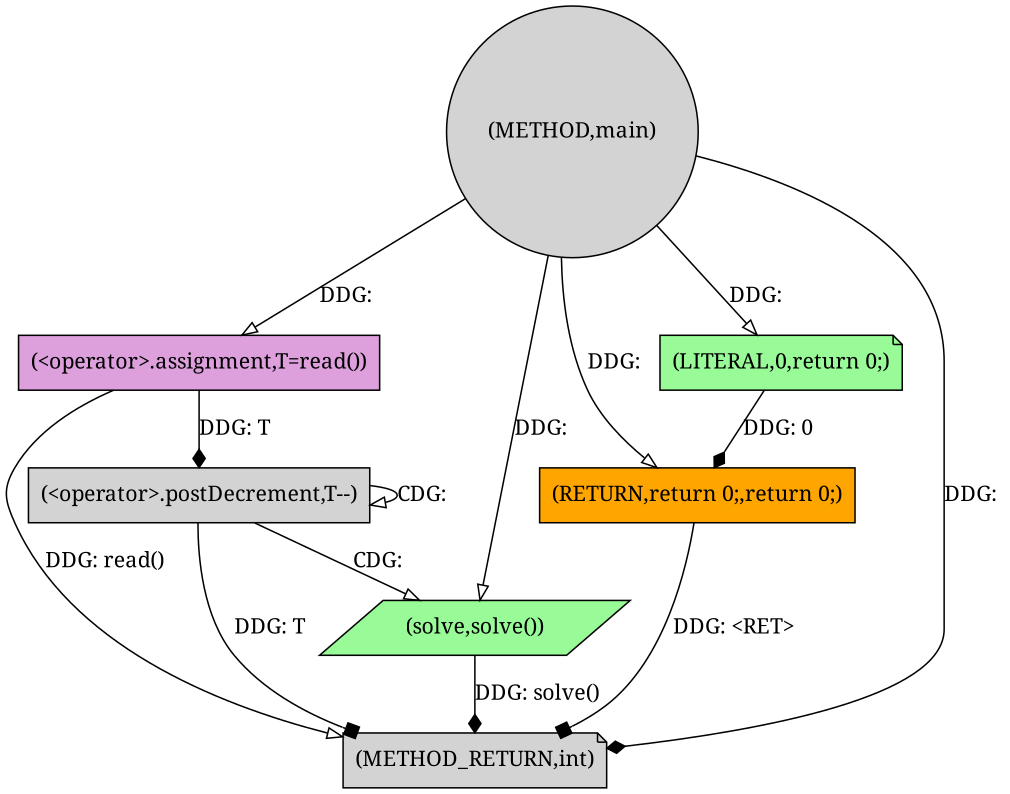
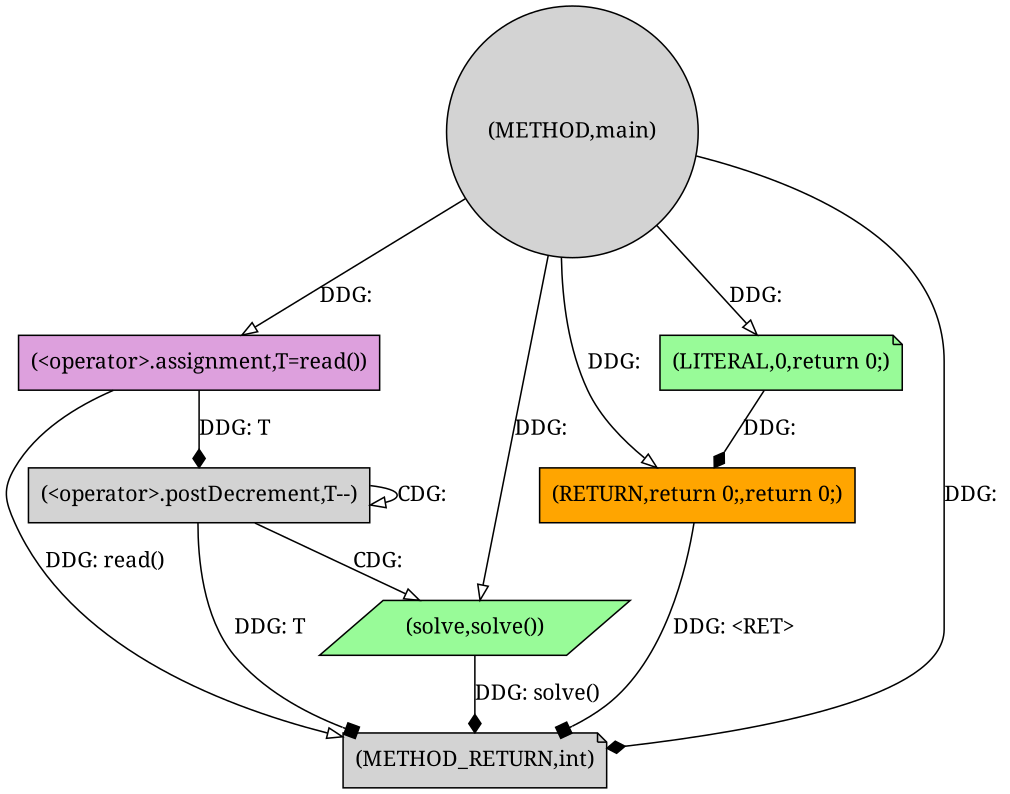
(778, 429) -> (773, 429)
